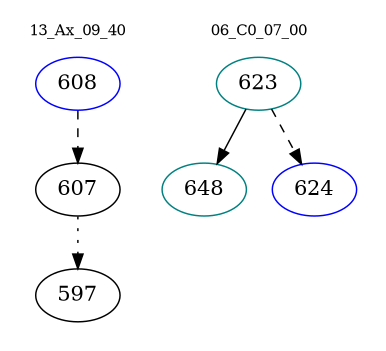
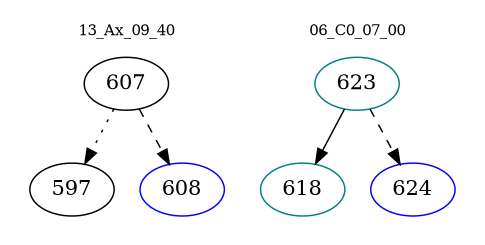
(78, 129) -> (151, 130)
(204, 190) -> (303, 190)
